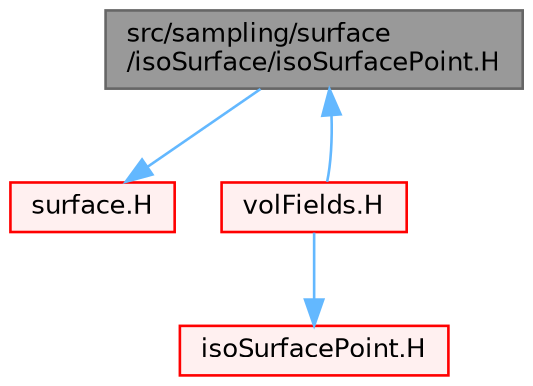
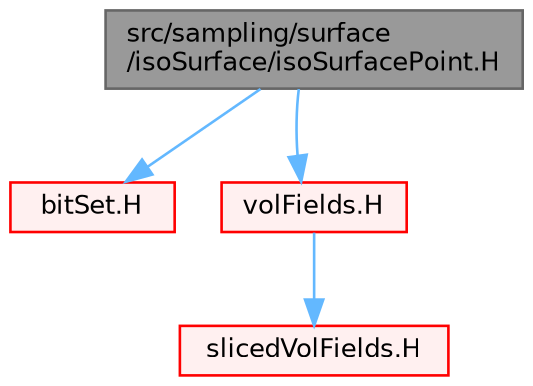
(331, 149) -> (297, 122)
(93, 207) -> (93, 207)
(314, 351) -> (314, 351)
